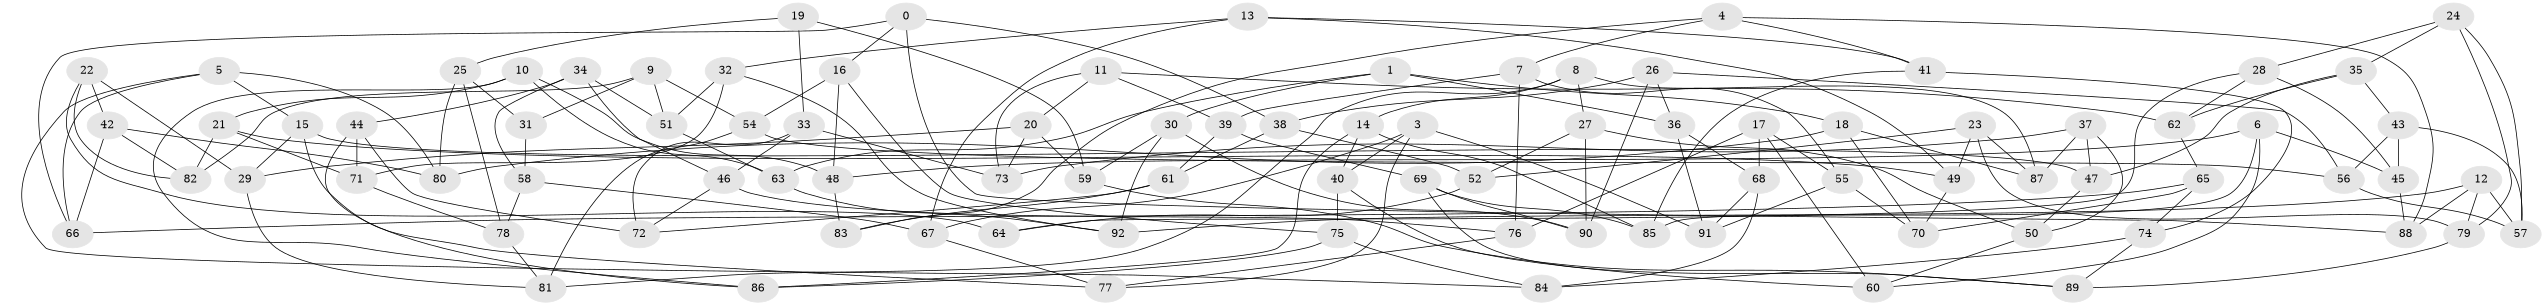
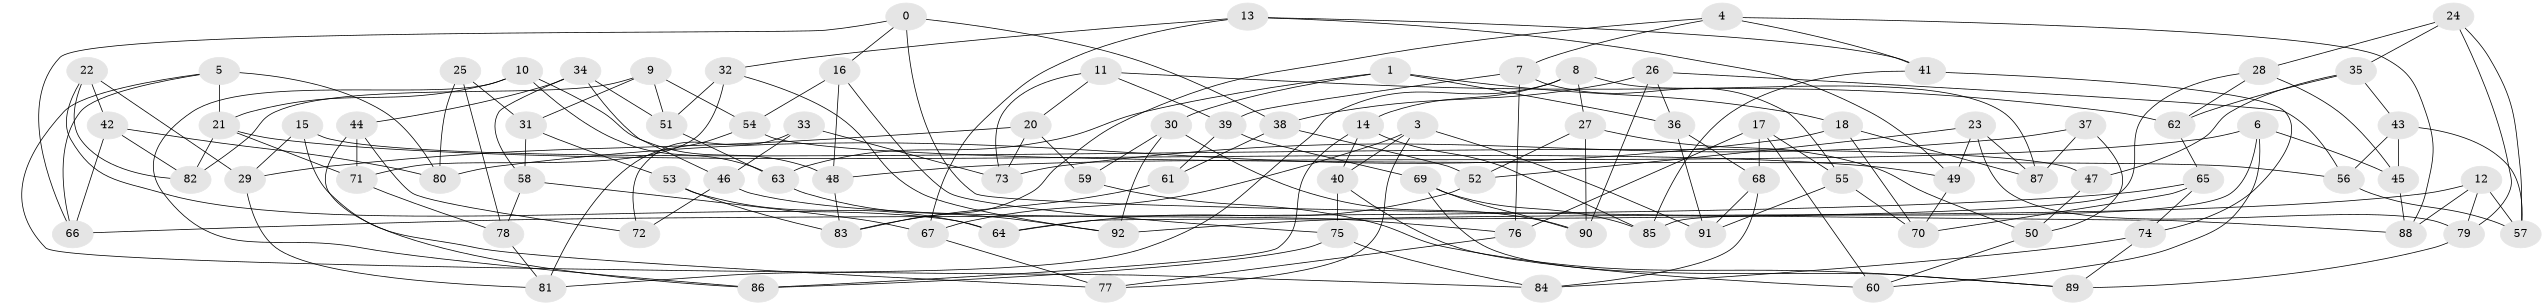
(798, 17) -> none
(261, 98) -> (219, 96)
(2089, 153) -> none
none -> (670, 180)
(782, 222) -> none
